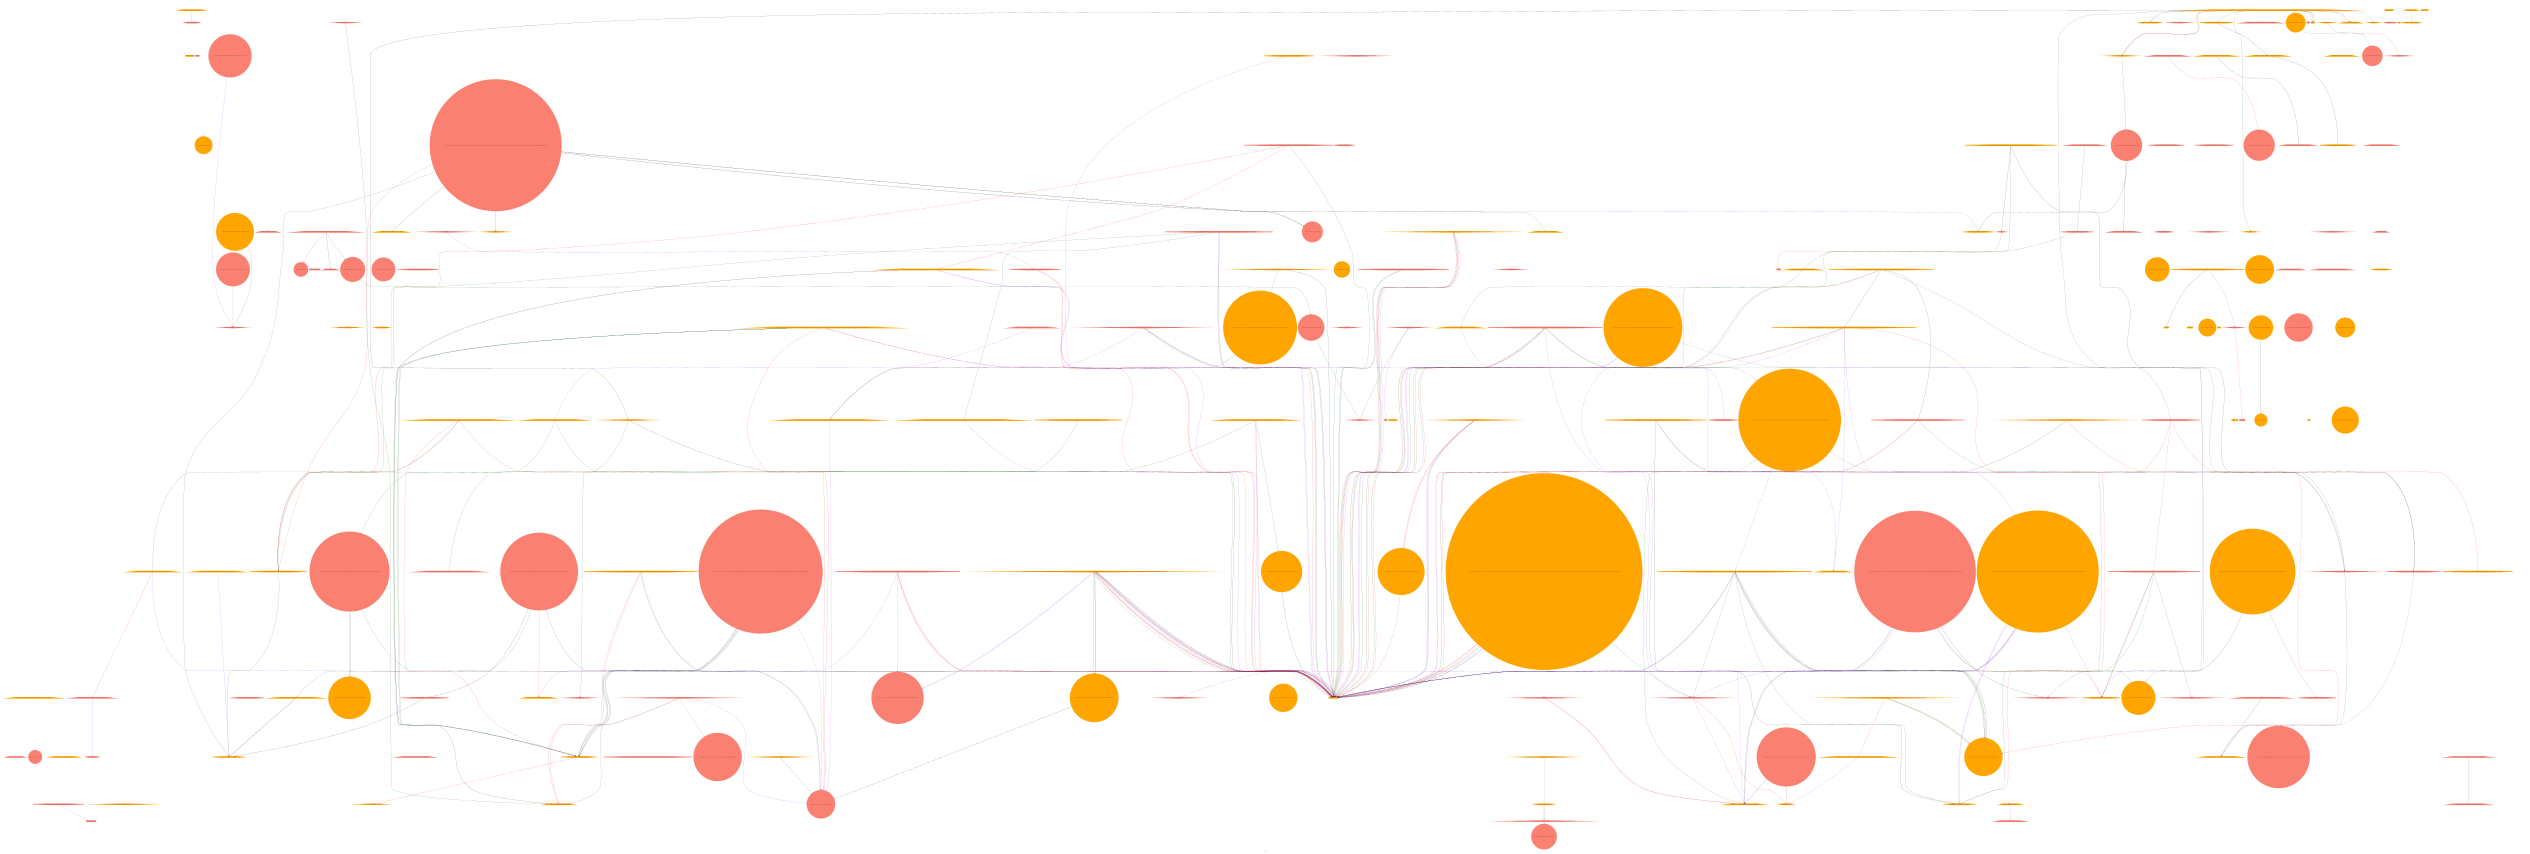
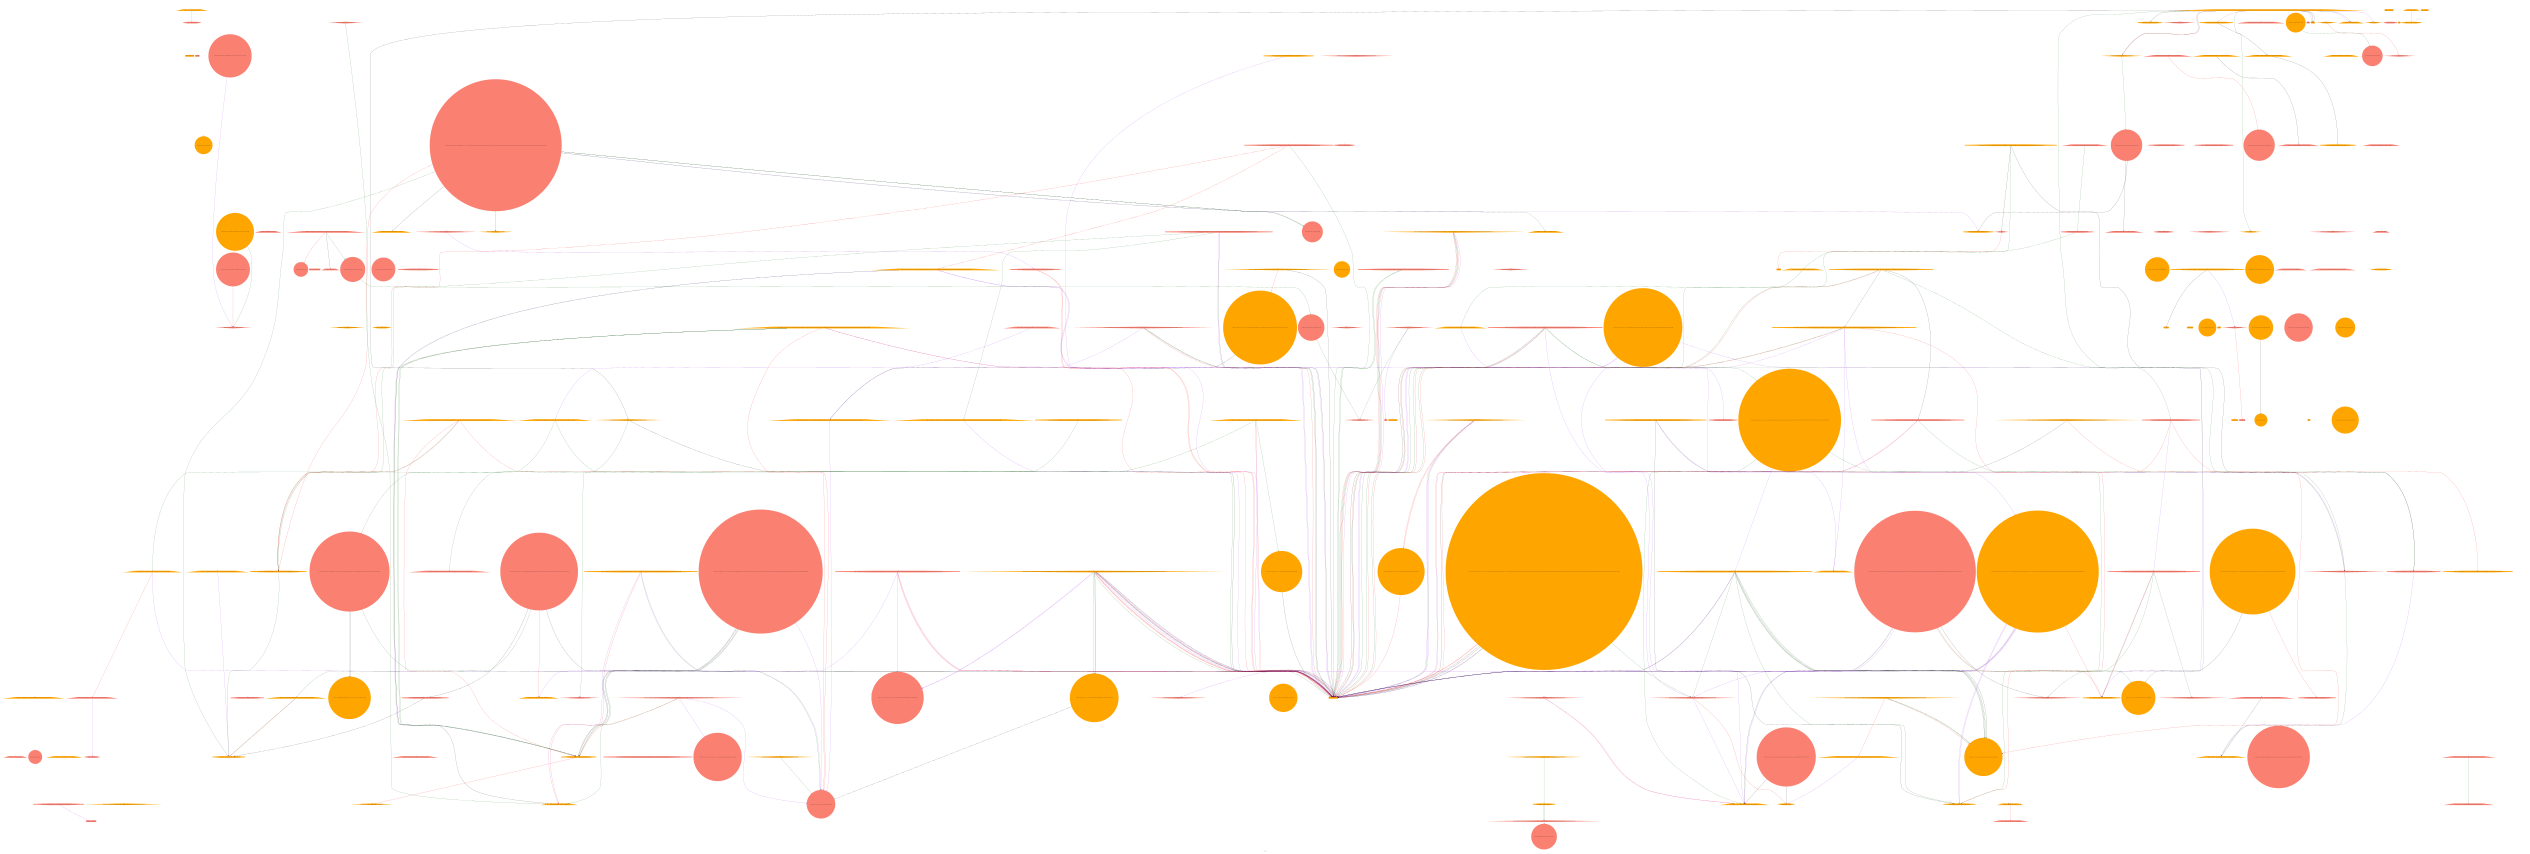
(1779, 269) -> (1779, 269)
